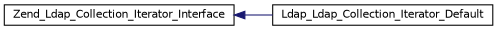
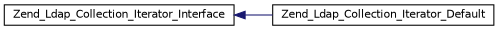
(383, 15) -> (383, 15)
